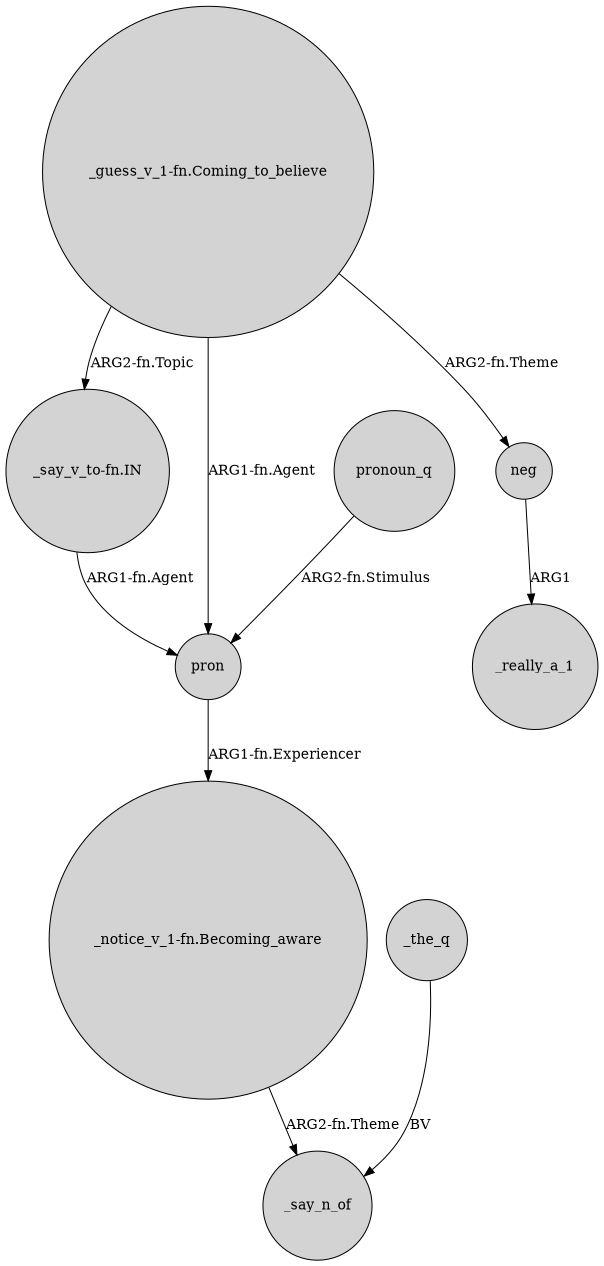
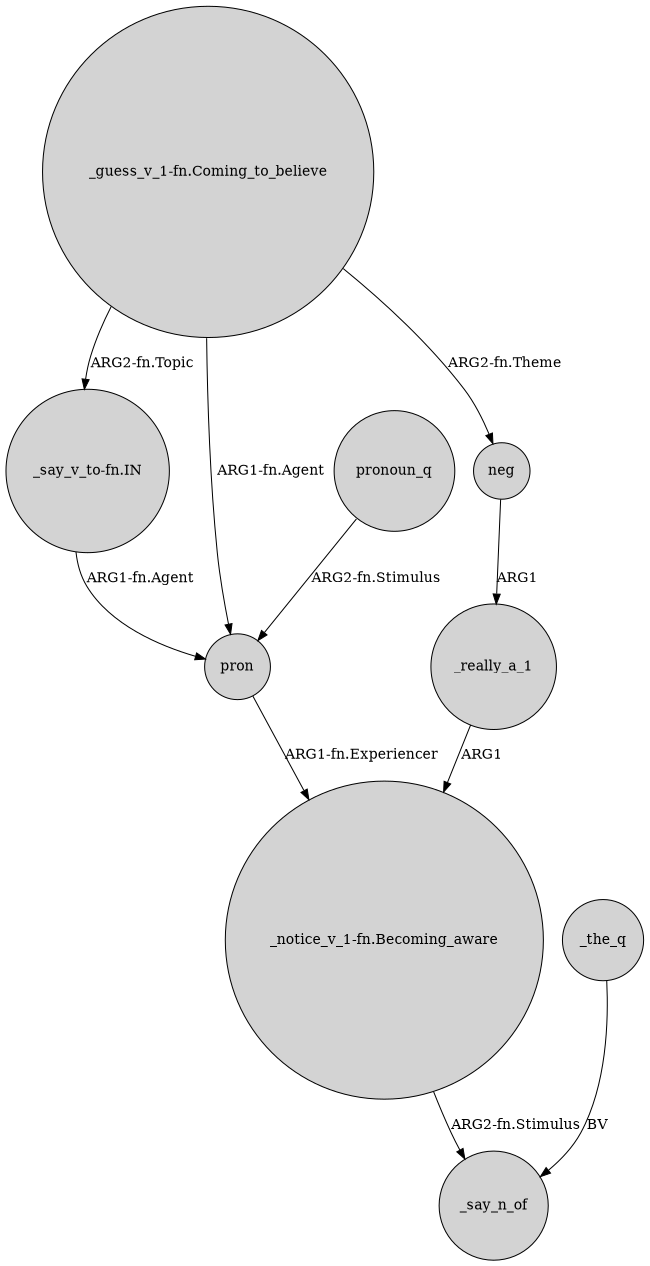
none -> (459, 754)
(343, 1125) -> (516, 1125)
